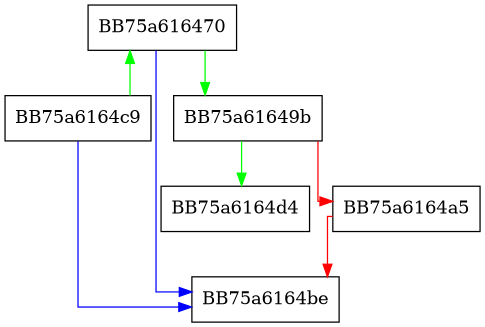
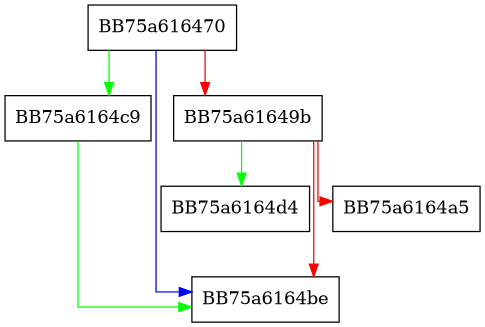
(205, 67) -> (205, 67)
(130, 79) -> (109, 67)
(327, 238) -> (314, 209)
(78, 274) -> (78, 274)
